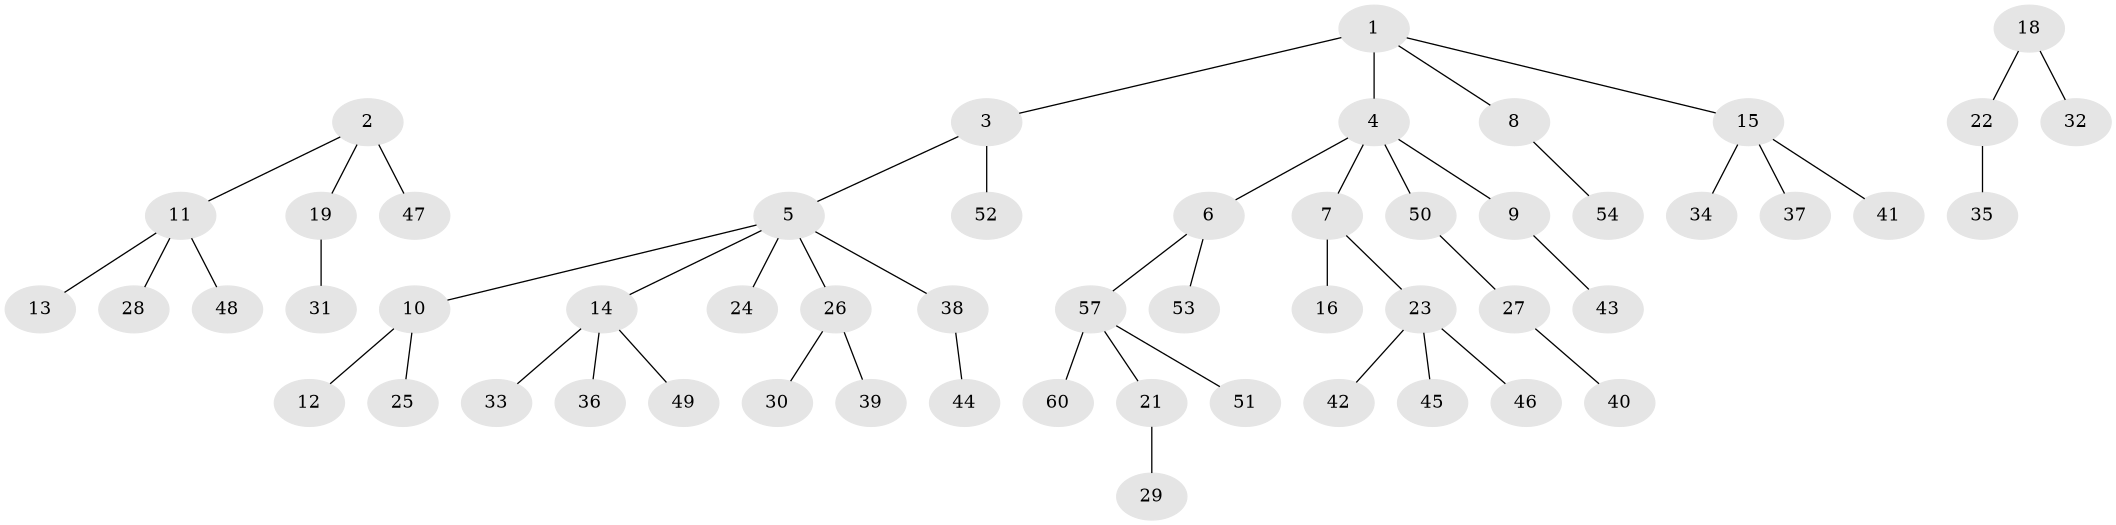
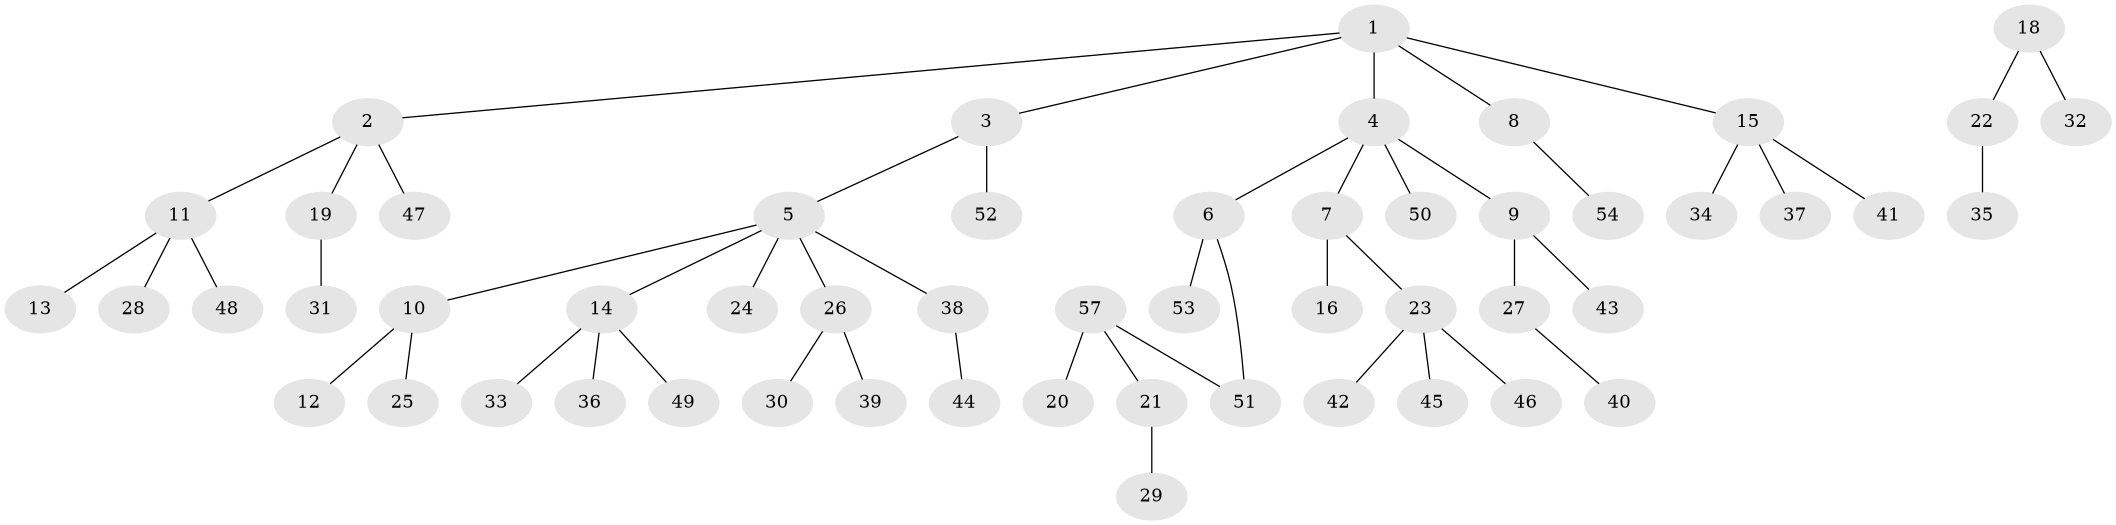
none -> (871, 75)
(1468, 262) -> (1514, 263)
(1150, 263) -> (1235, 308)
(1058, 403) -> (1058, 403)
